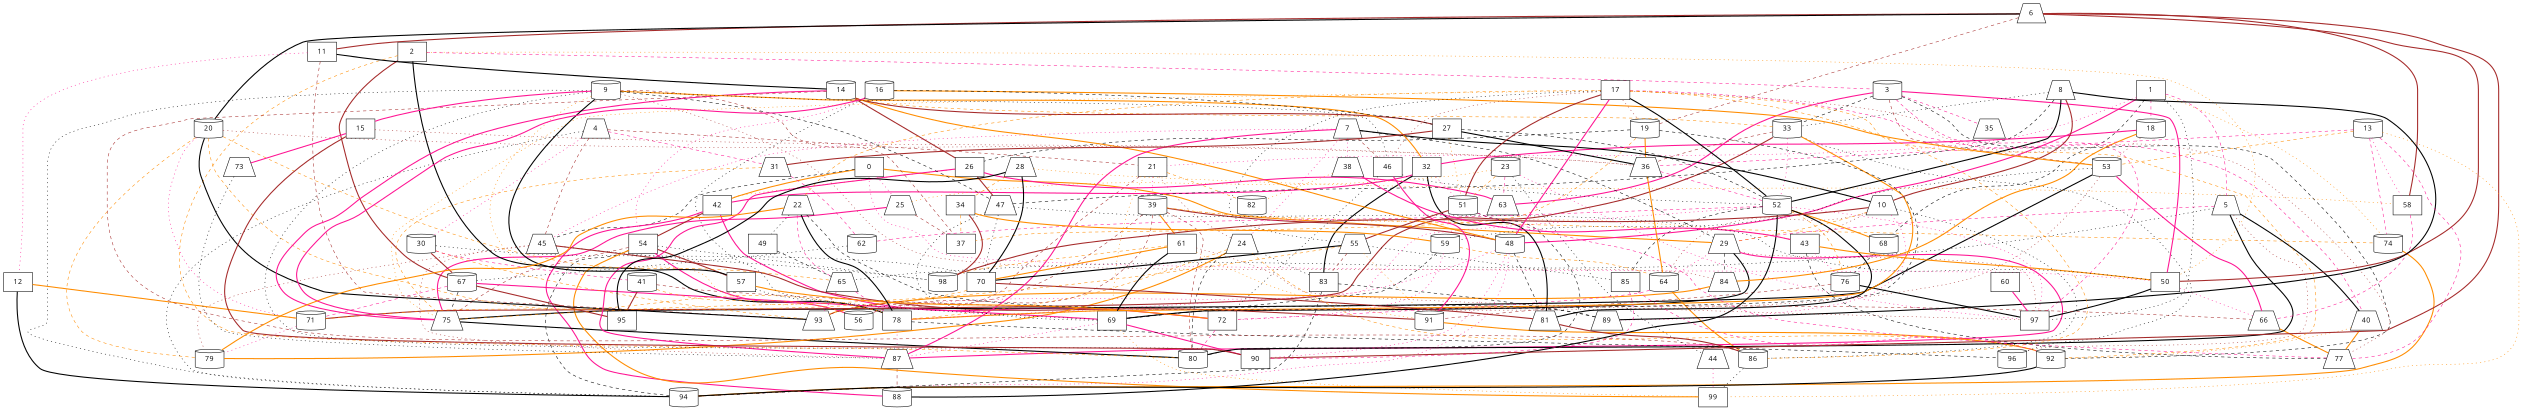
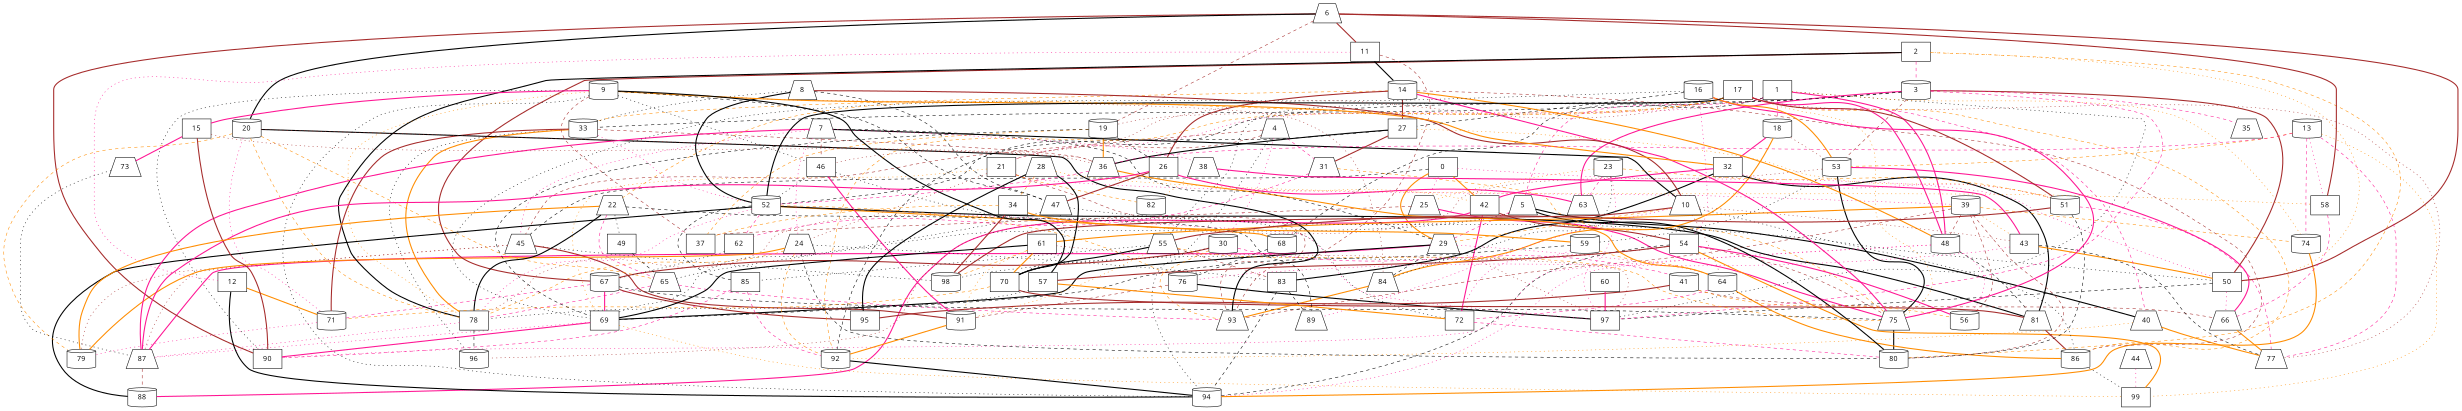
(2125, 110) -> (2185, 101)
(1331, 223) -> (1956, 225)
(862, 244) -> (739, 244)
(2285, 282) -> none
(1599, 284) -> (1525, 235)
(2100, 304) -> (1931, 300)
